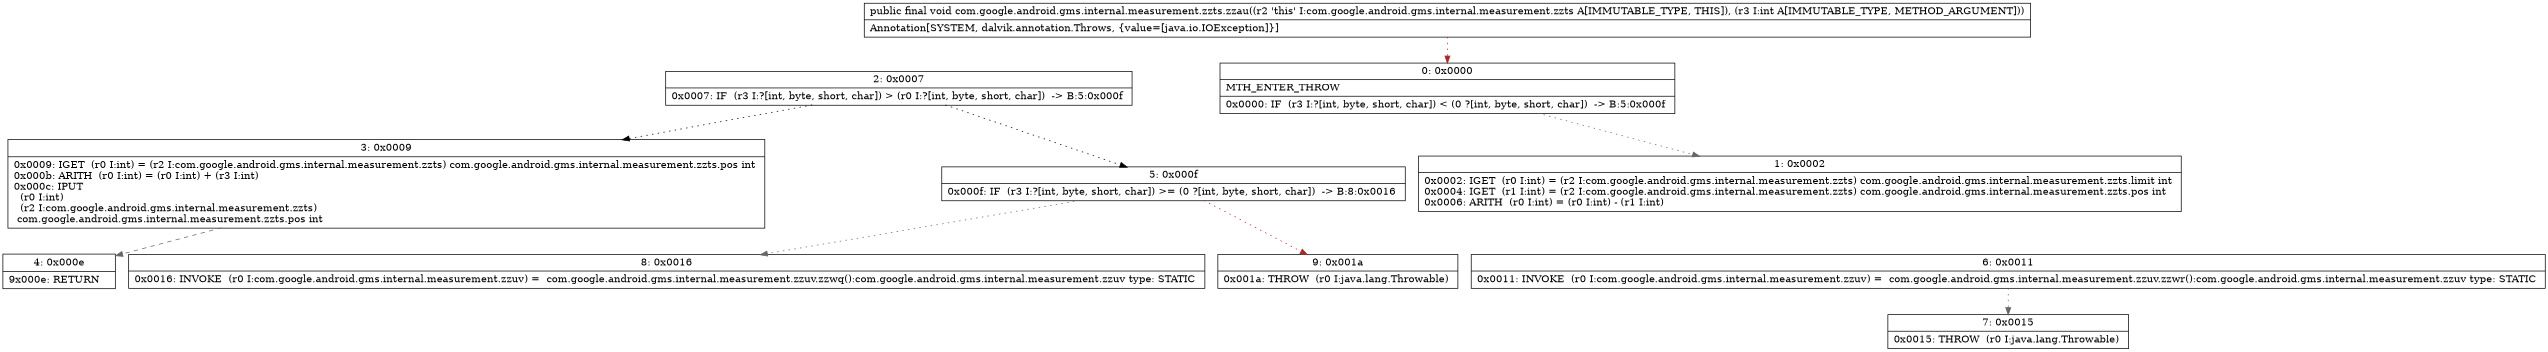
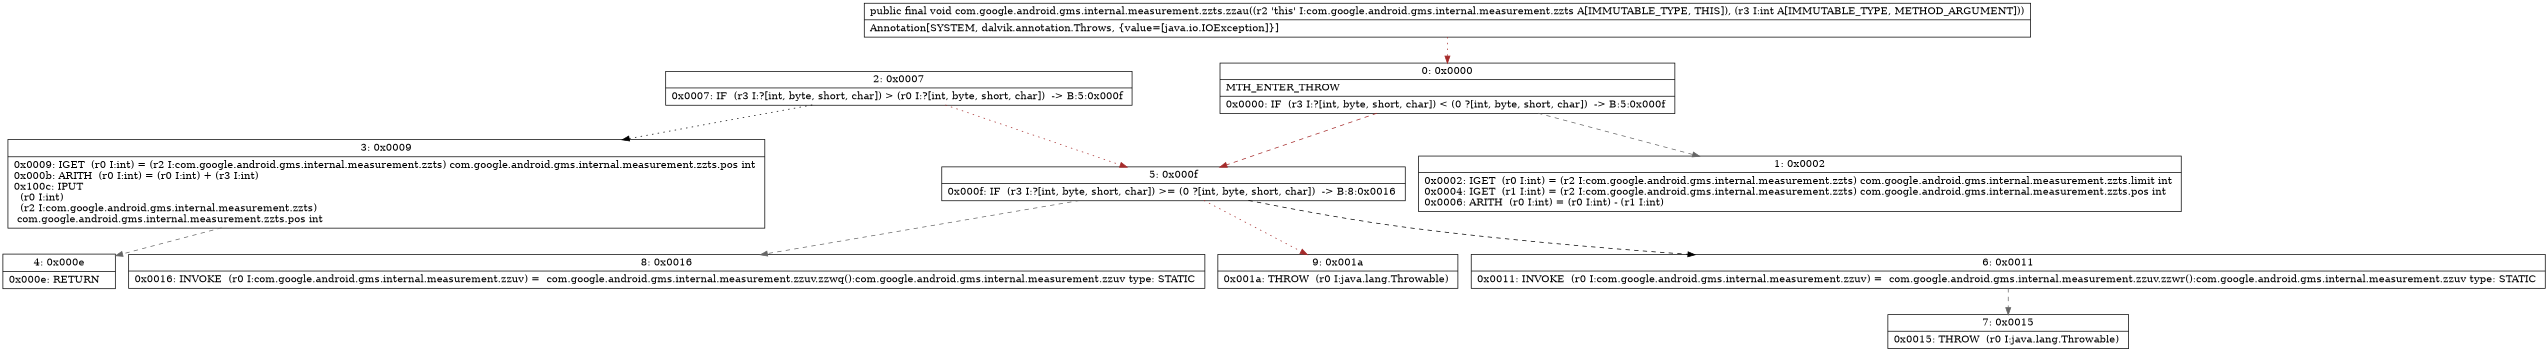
(1615, 134) -> (1615, 134)
(1033, 135) -> (1033, 135)
none -> (1302, 139)
(52, 187) -> (52, 187)
(924, 227) -> (924, 227)
none -> (1467, 235)
(59, 280) -> (59, 280)
(2008, 298) -> (2008, 298)
